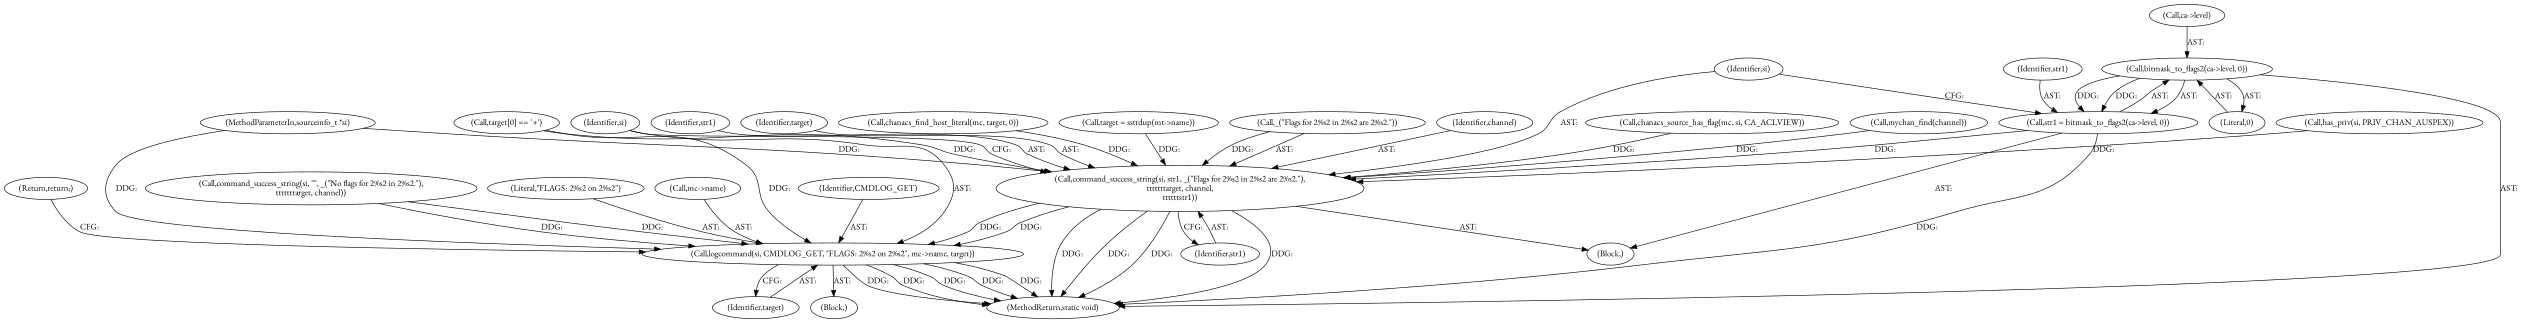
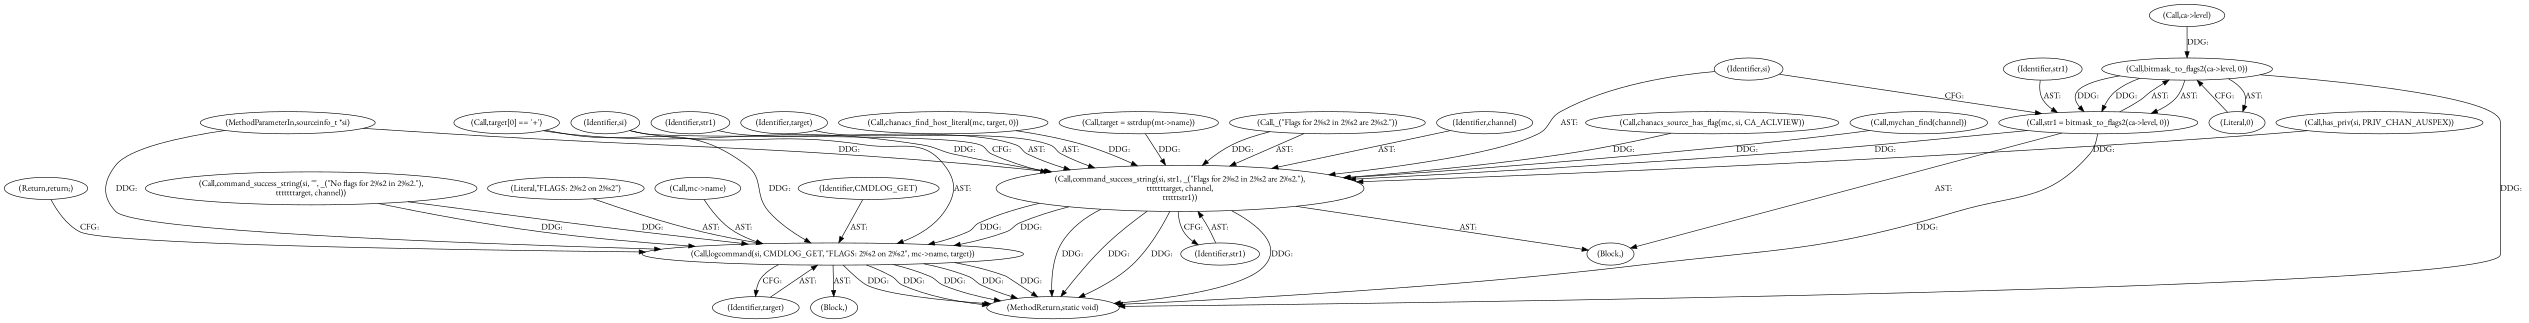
(2197, 42) -> (2199, 42)
(2225, 96) -> (2226, 96)
(2510, 188) -> (2512, 188)
